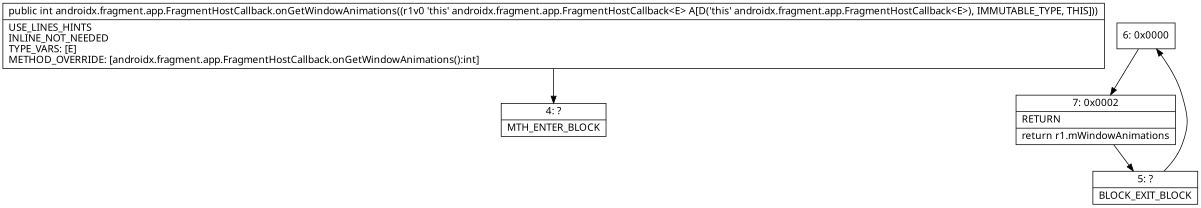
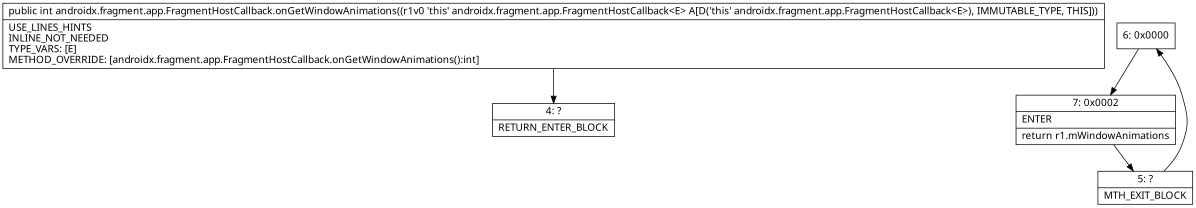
(1042, 120) -> (1037, 120)
(554, 128) -> (554, 128)
(1145, 196) -> (1145, 196)
